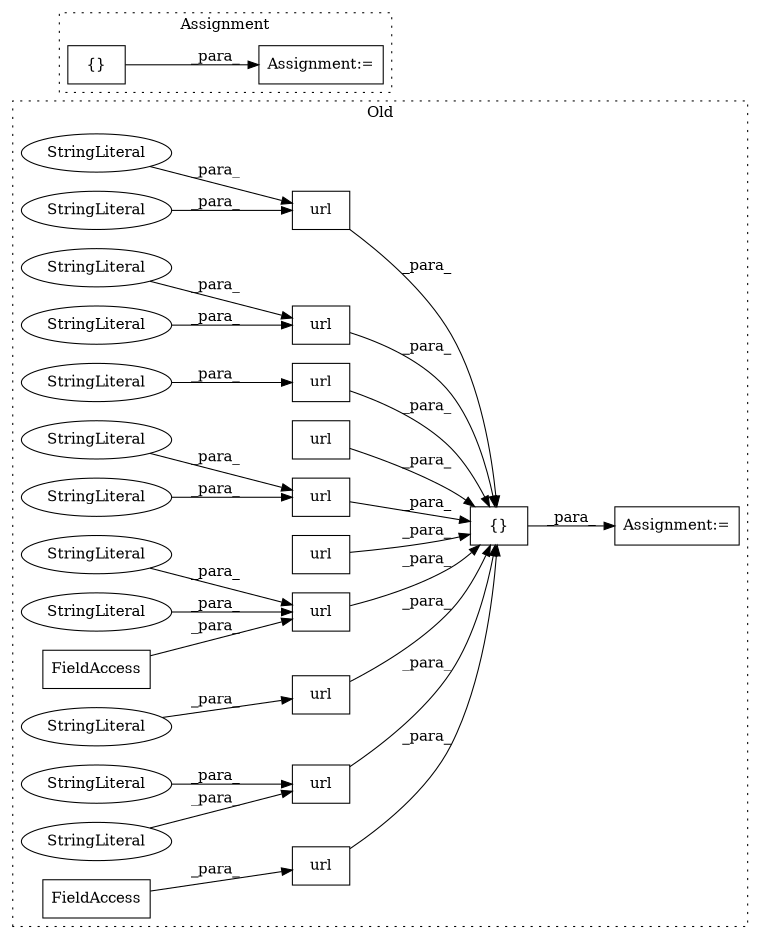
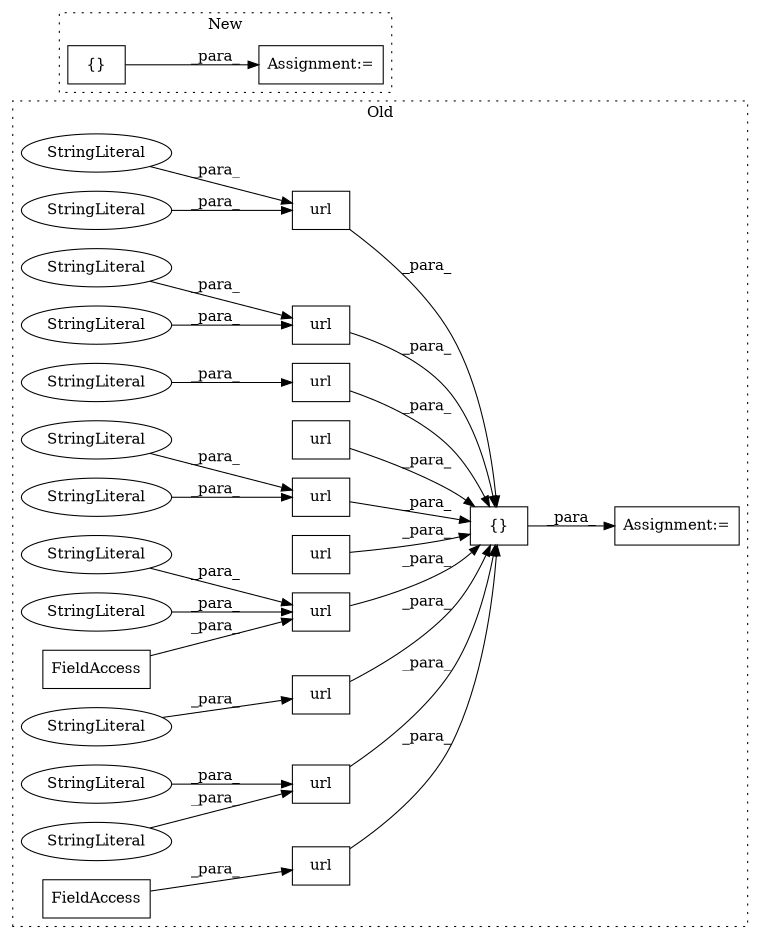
(226, 25) -> (226, 25)
